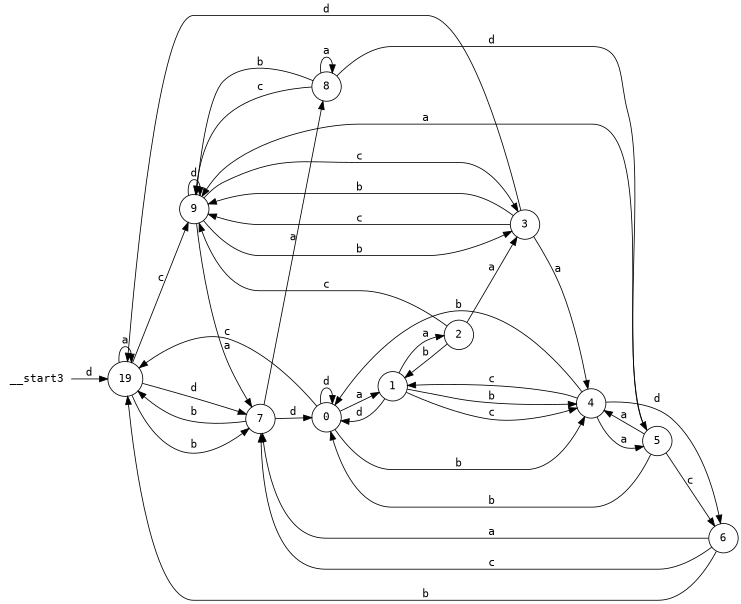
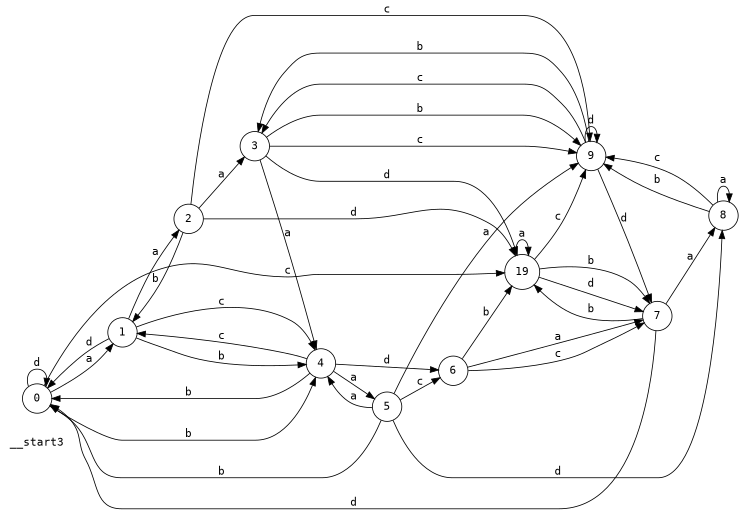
(624, 95) -> (640, 478)
(227, 346) -> (624, 218)
(85, 379) -> (365, 218)
